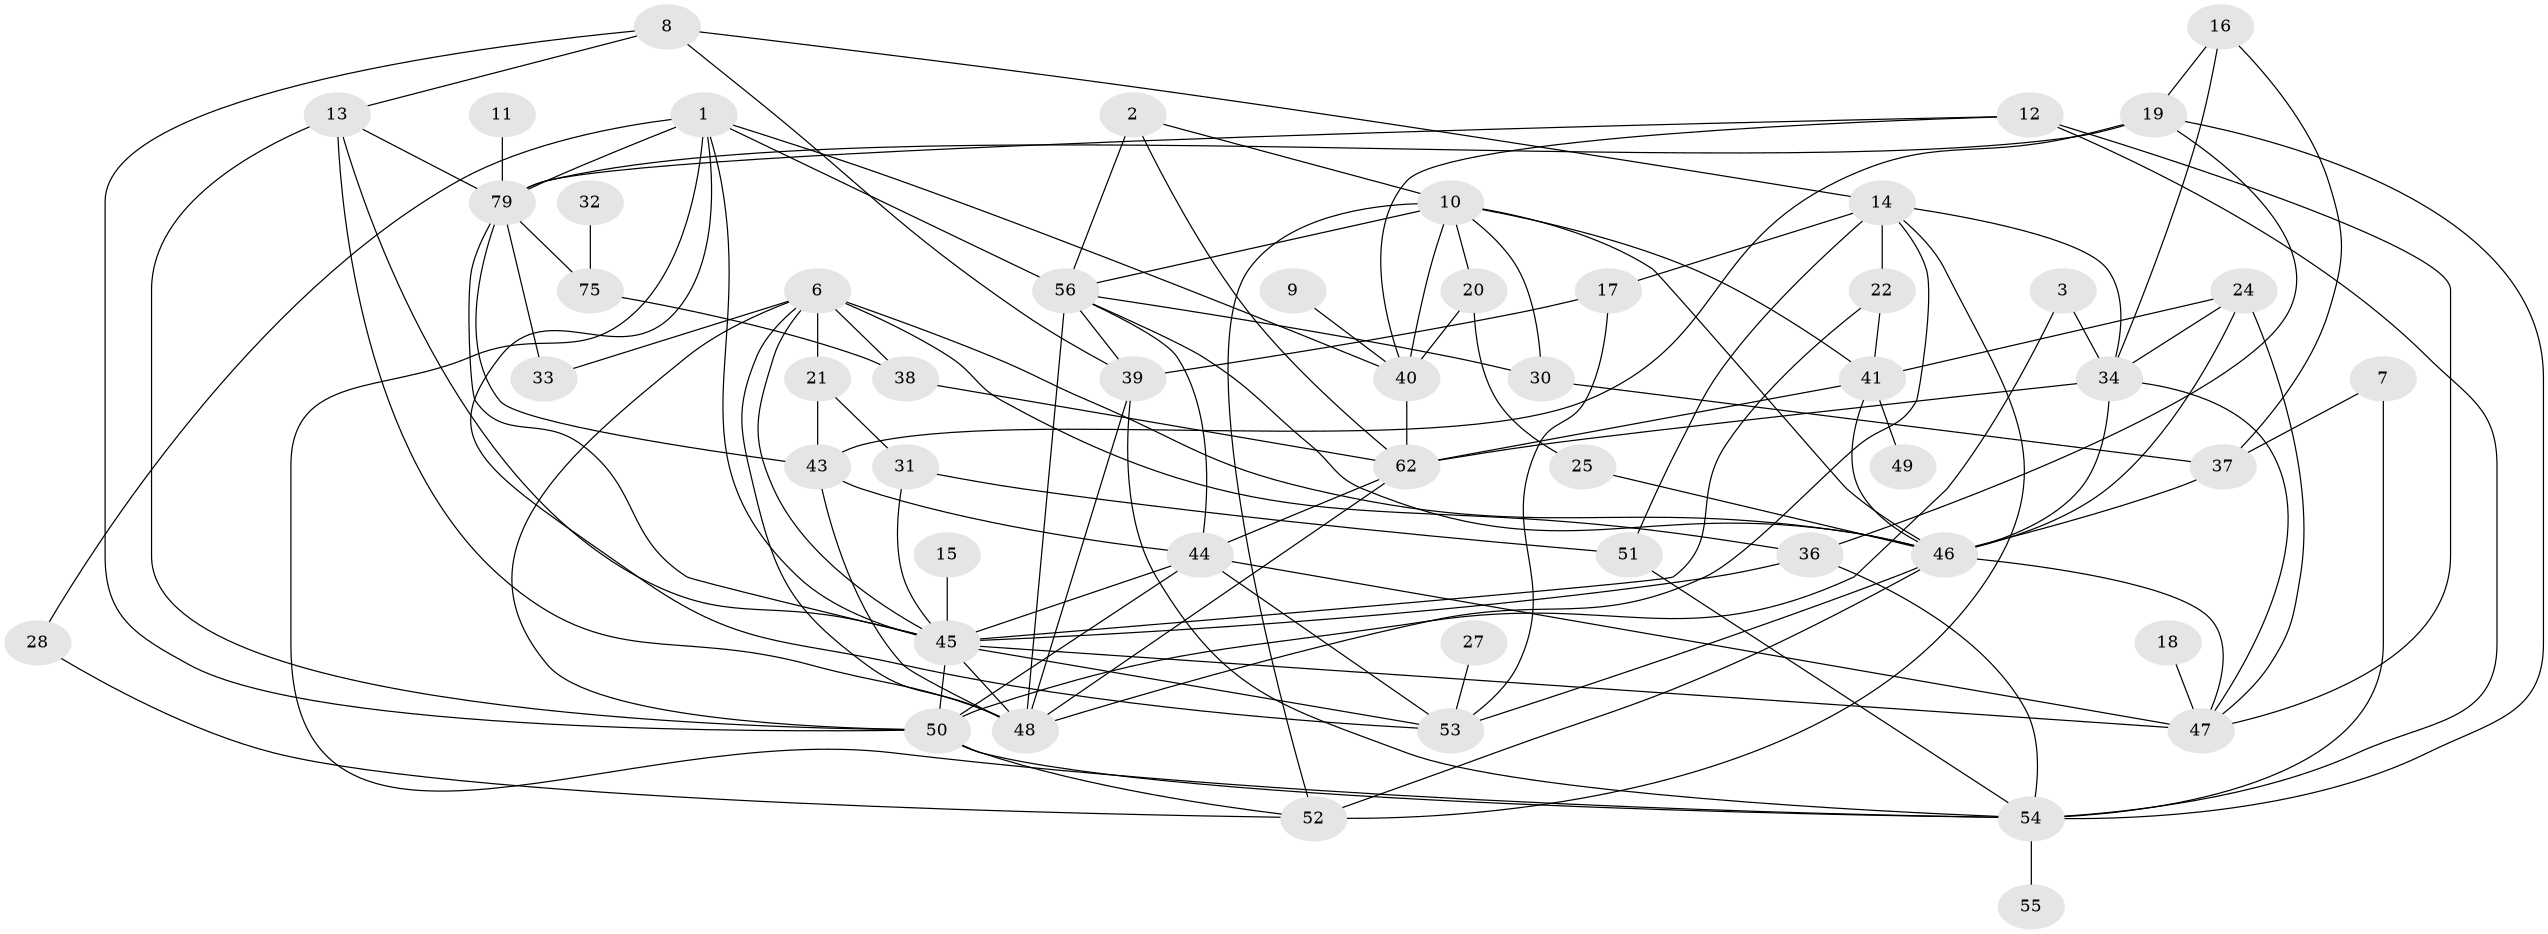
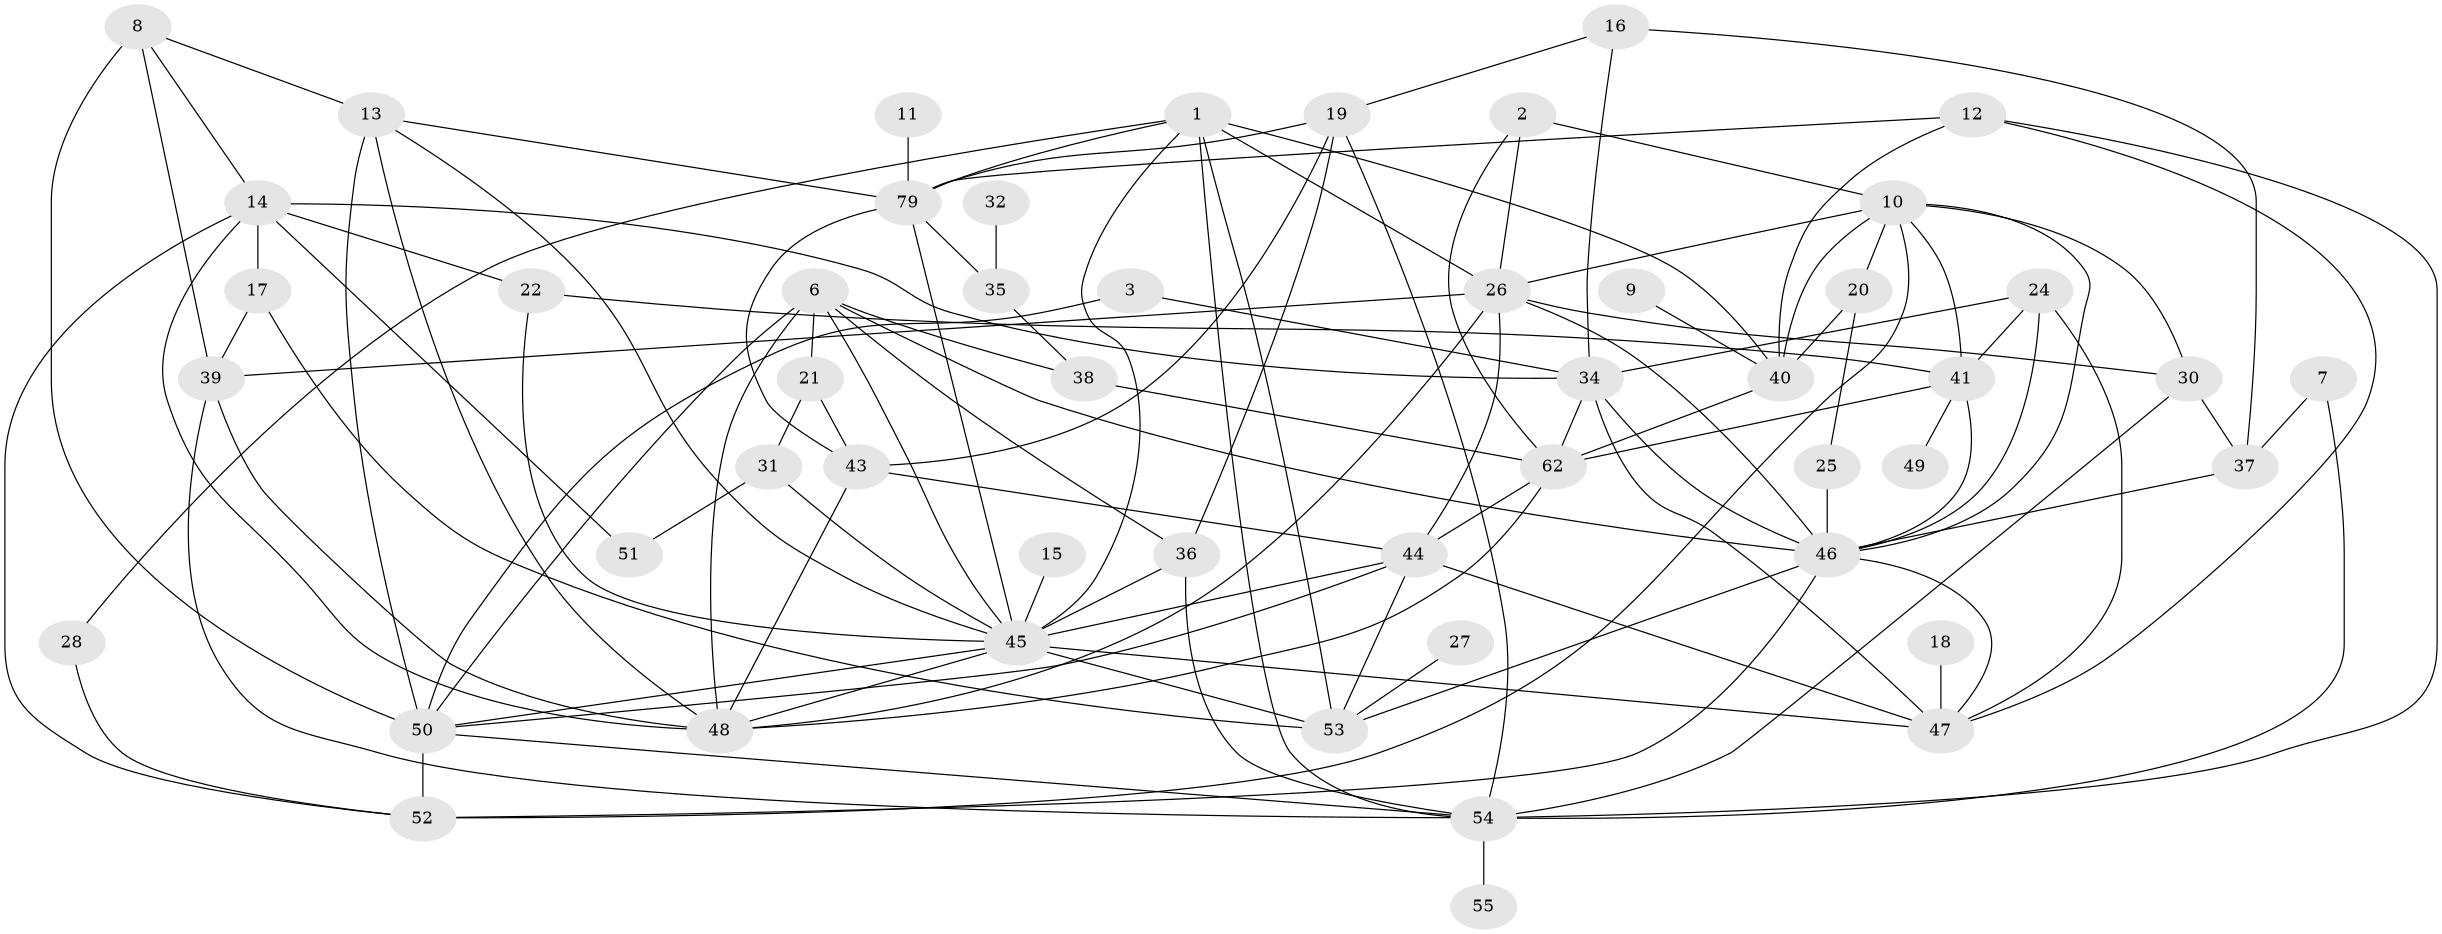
(590, 291) -> (996, 291)
(1066, 291) -> (1497, 291)
(544, 379) -> none
(1830, 687) -> (1864, 647)
